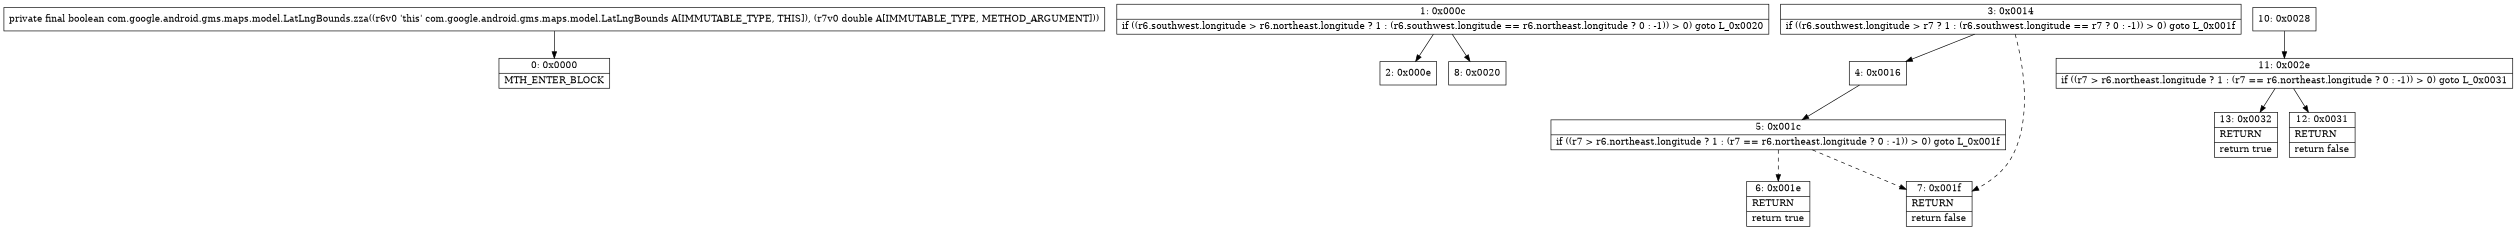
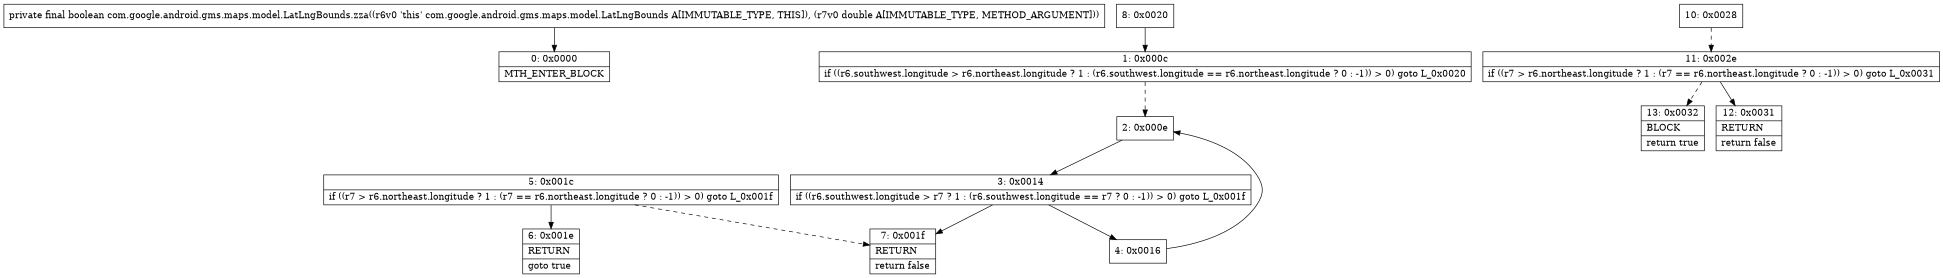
(2284, 41) -> (1711, 37)
(1426, 45) -> (1145, 96)
(1459, 45) -> (1145, 37)
(2269, 98) -> (1696, 91)
(1834, 101) -> (1261, 196)
(2023, 119) -> (967, 218)
(2241, 135) -> (1663, 128)
none -> (1089, 156)
(1778, 162) -> (551, 214)
(1778, 219) -> (550, 266)
